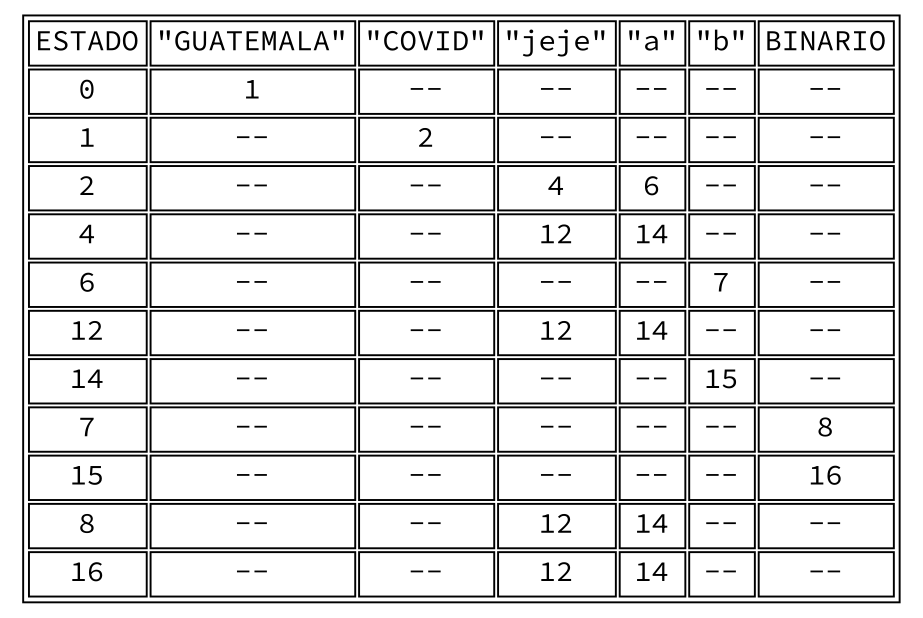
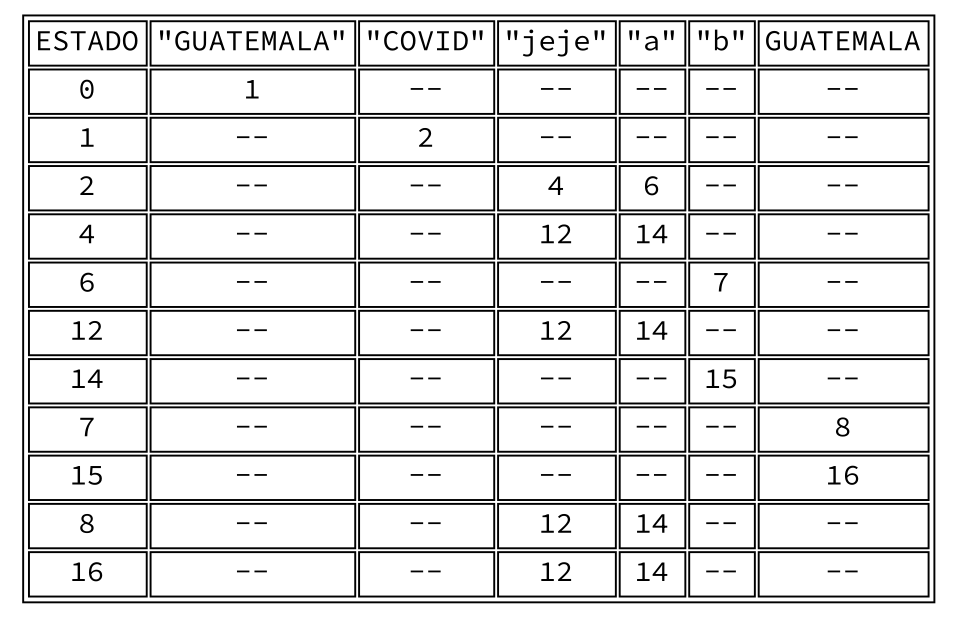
(826, 42) -> (844, 42)
